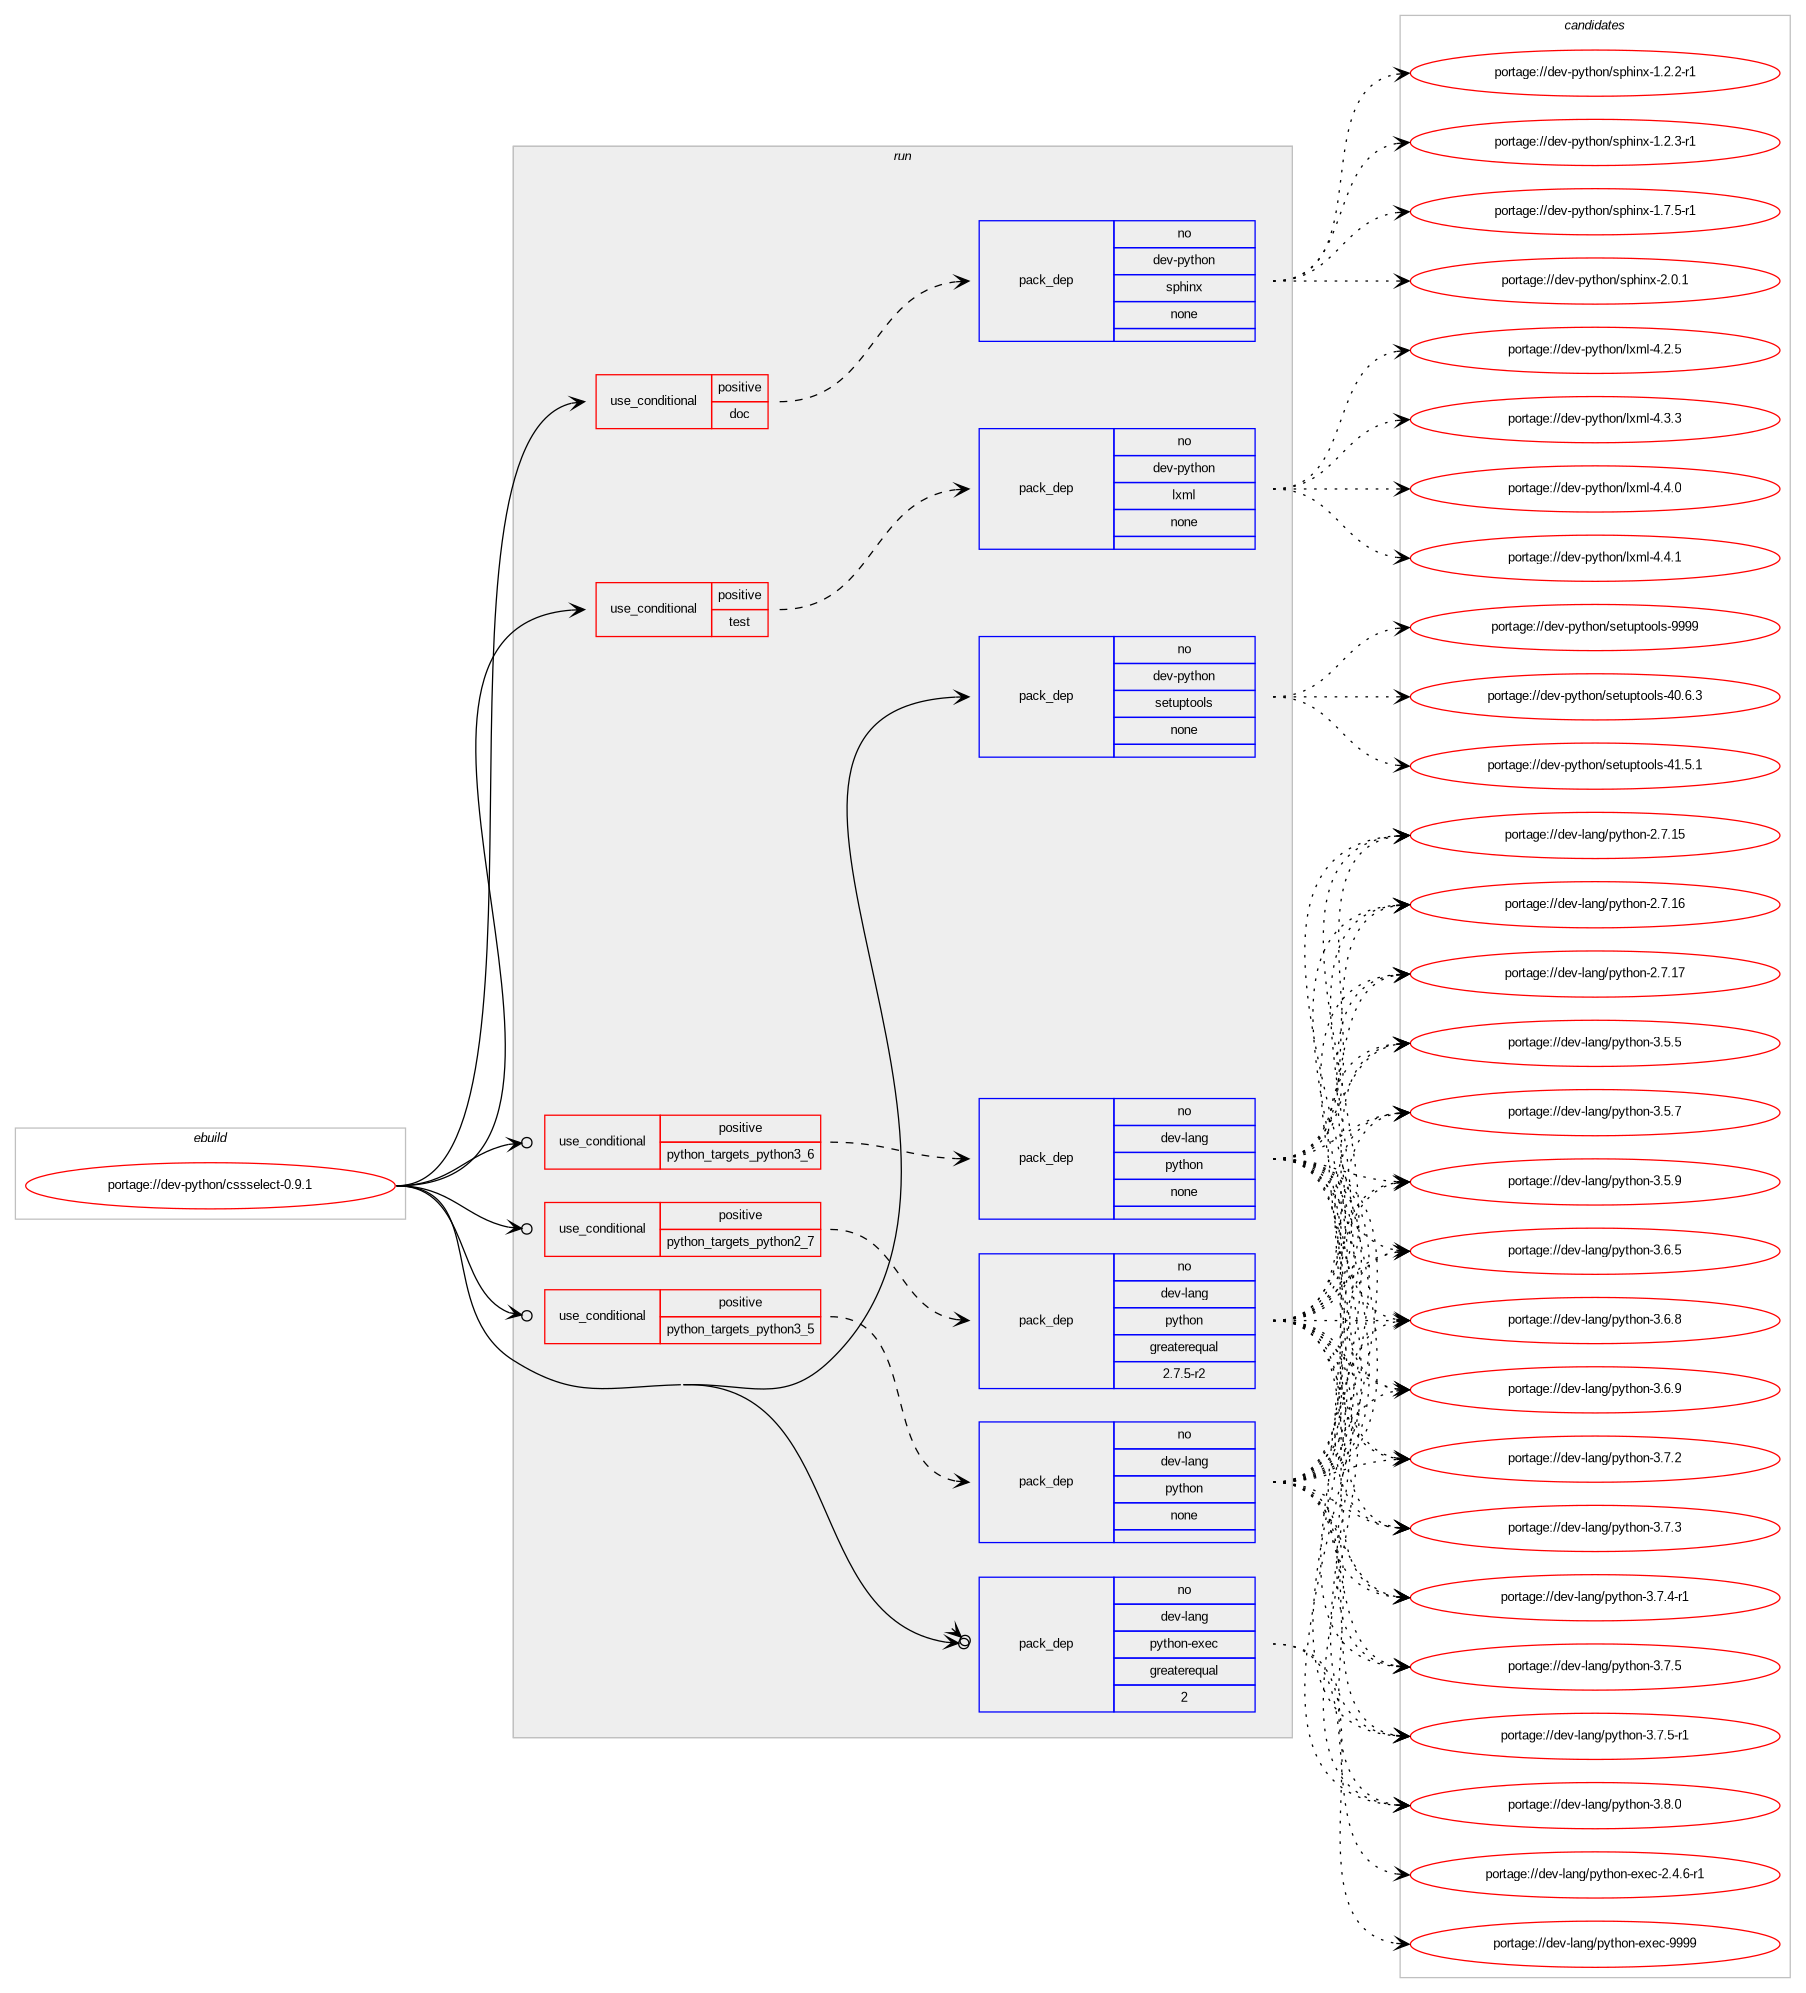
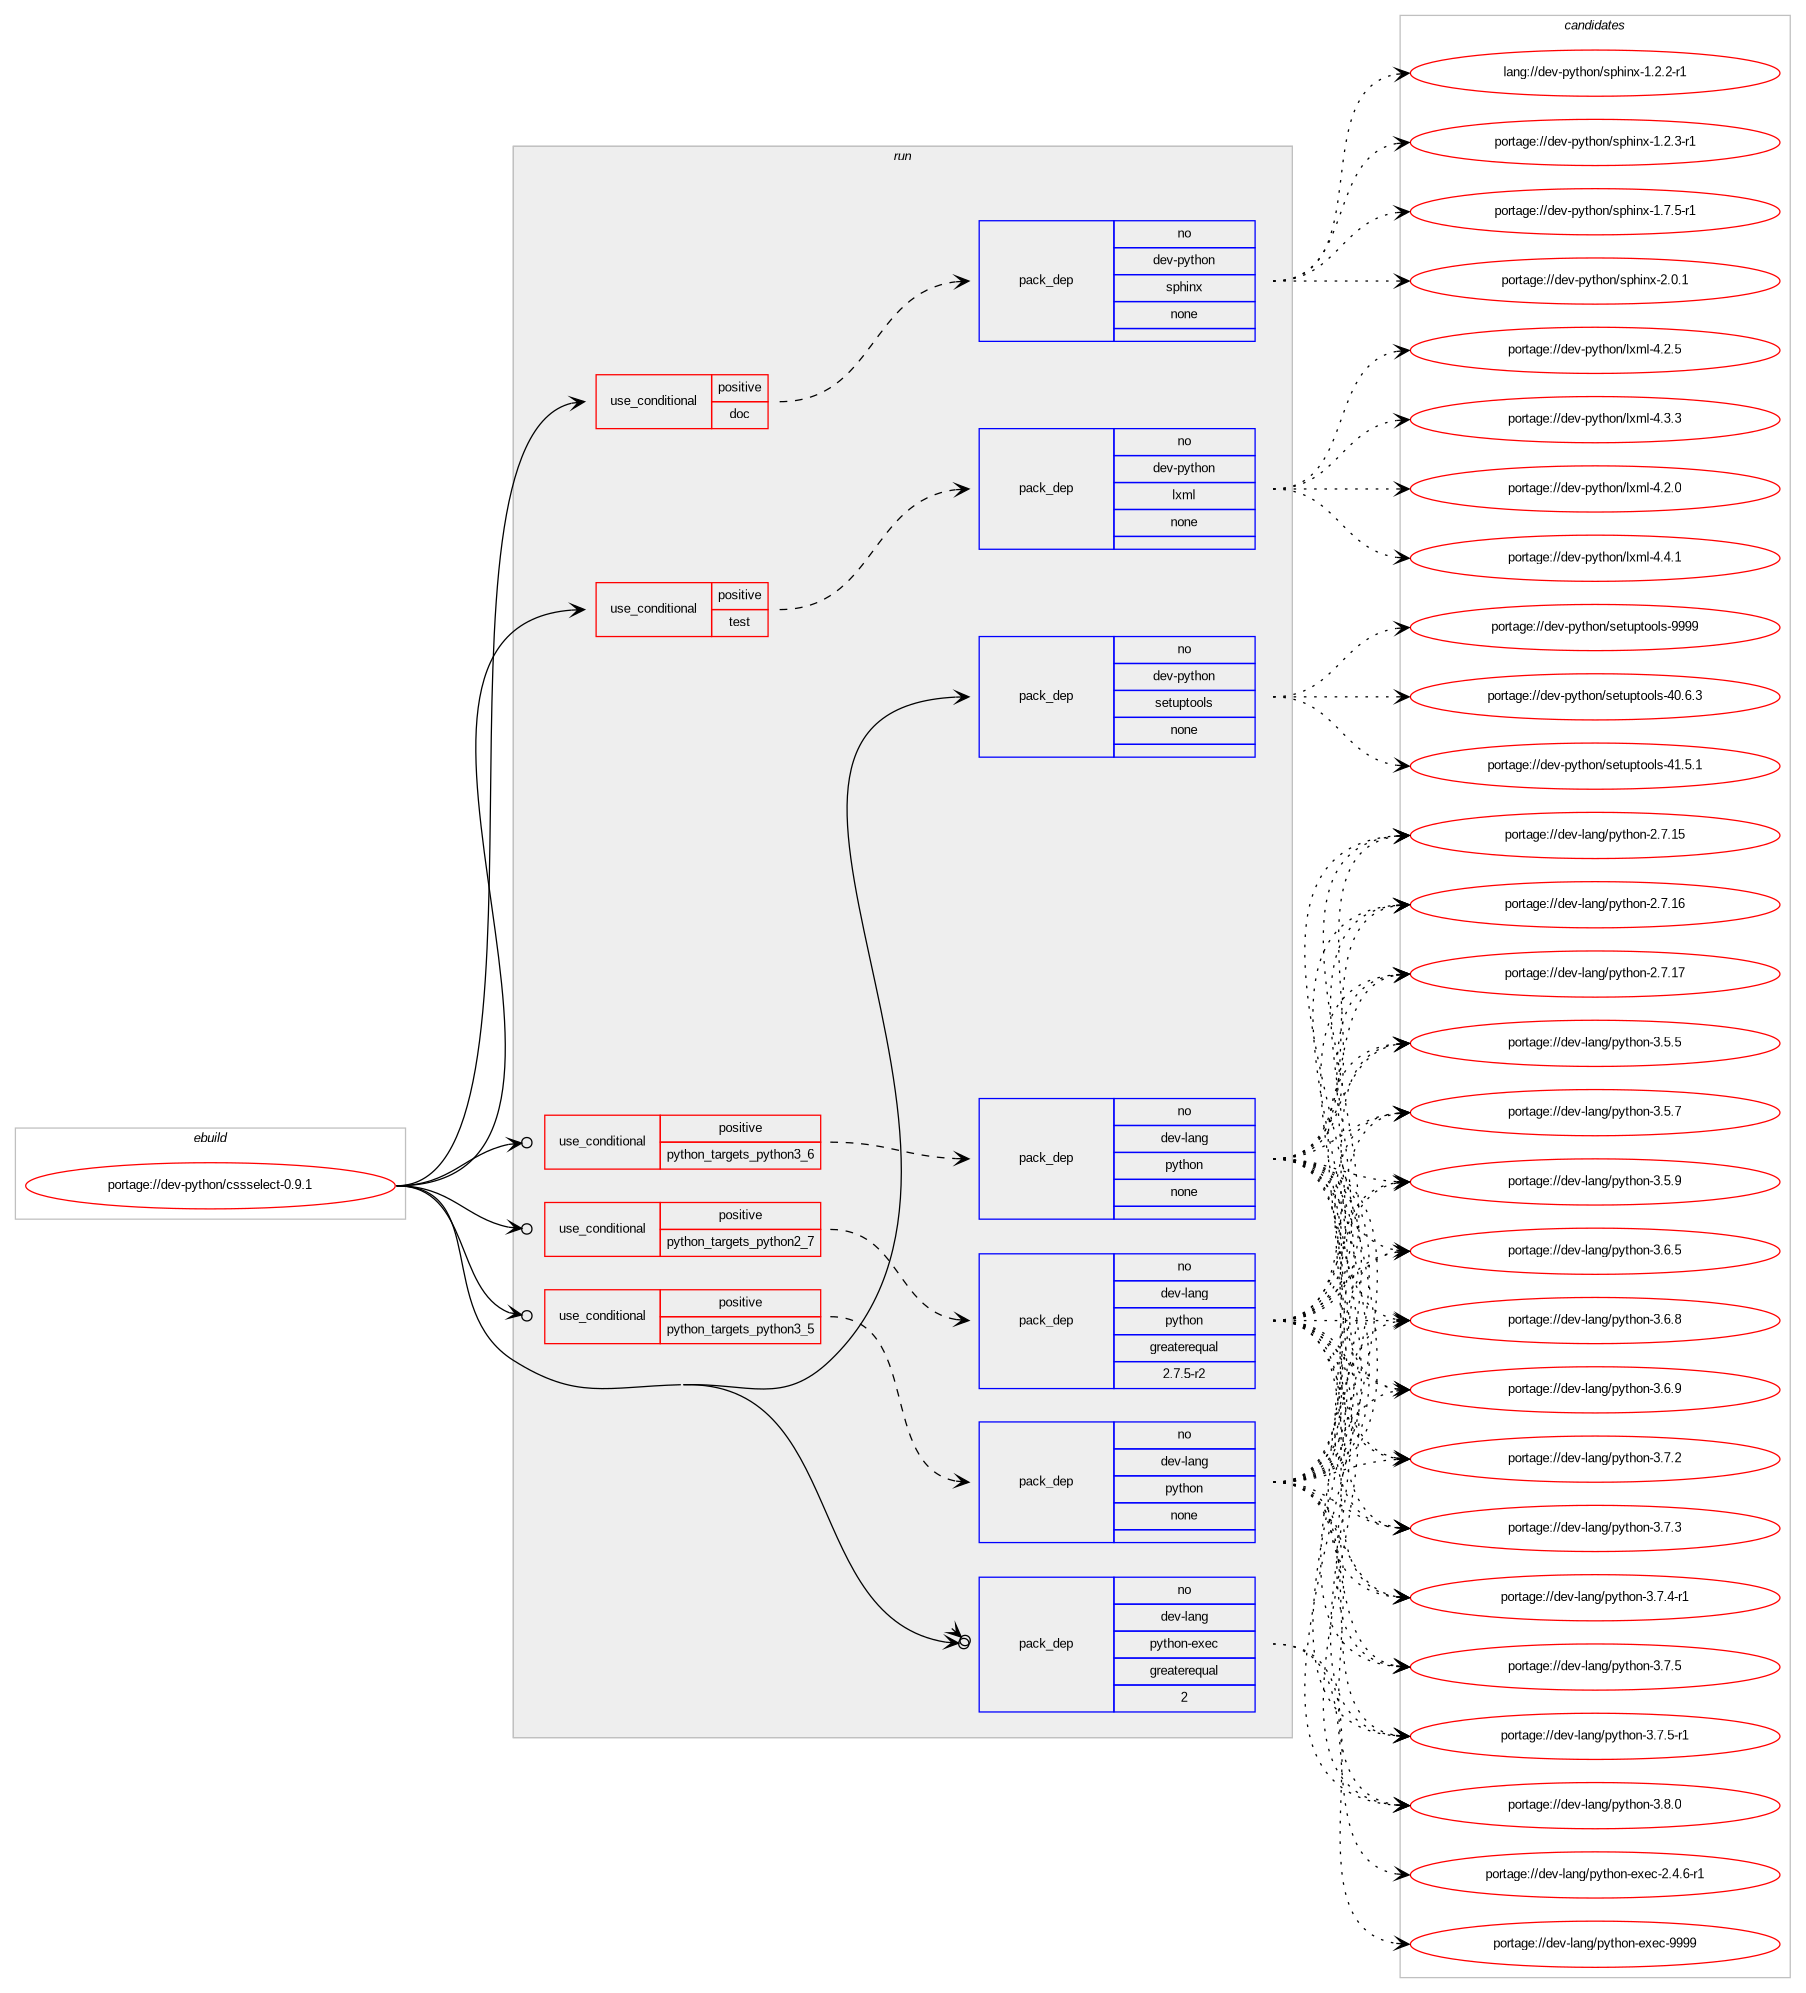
(1595, 73) -> (1595, 73)
(1595, 489) -> (1595, 489)
